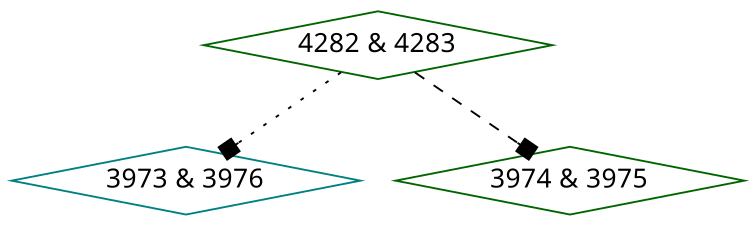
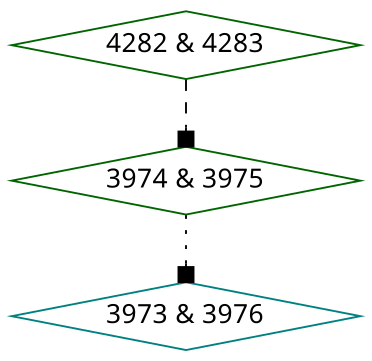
(290, 107) -> (186, 239)
